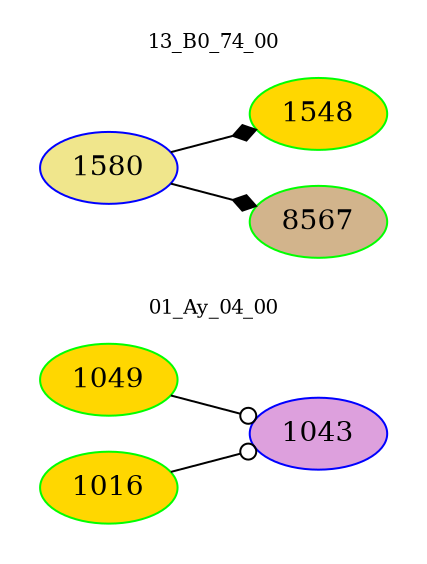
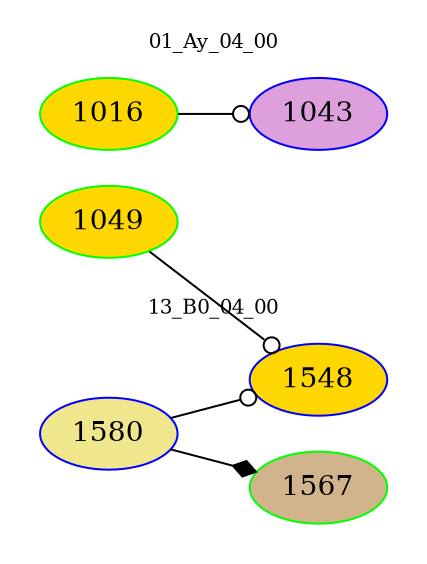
(214, 43) -> (214, 309)
(318, 114) -> (318, 380)
(202, 144) -> (206, 409)
(318, 222) -> (318, 488)
(206, 405) -> (216, 302)
